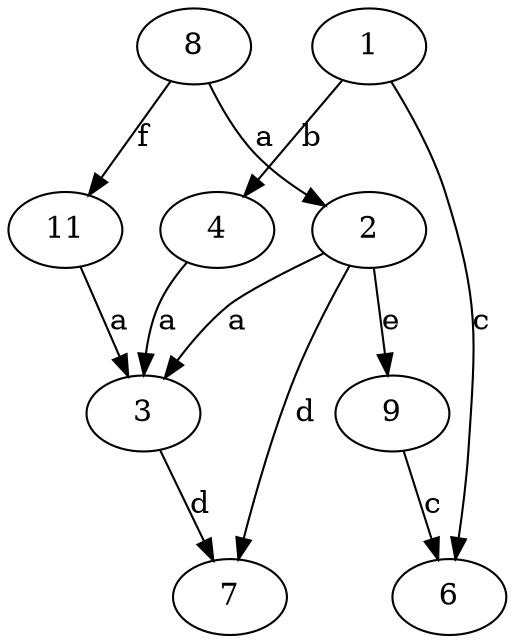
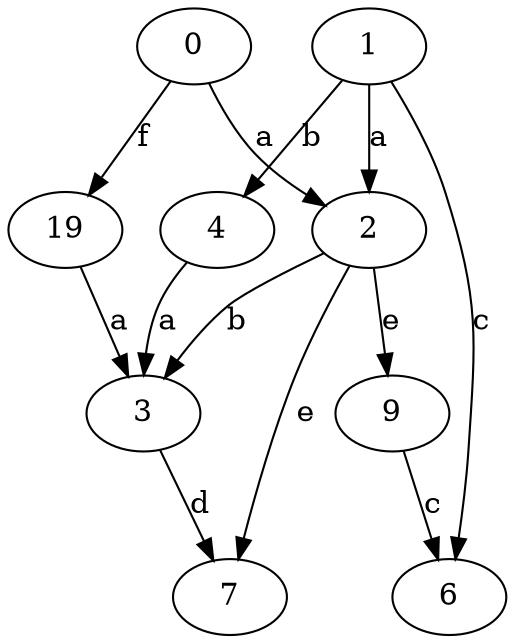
(194, 46) -> (194, 46)
none -> (369, 128)
(65, 230) -> (65, 230)
(237, 322) -> (237, 322)
(306, 414) -> (306, 414)
